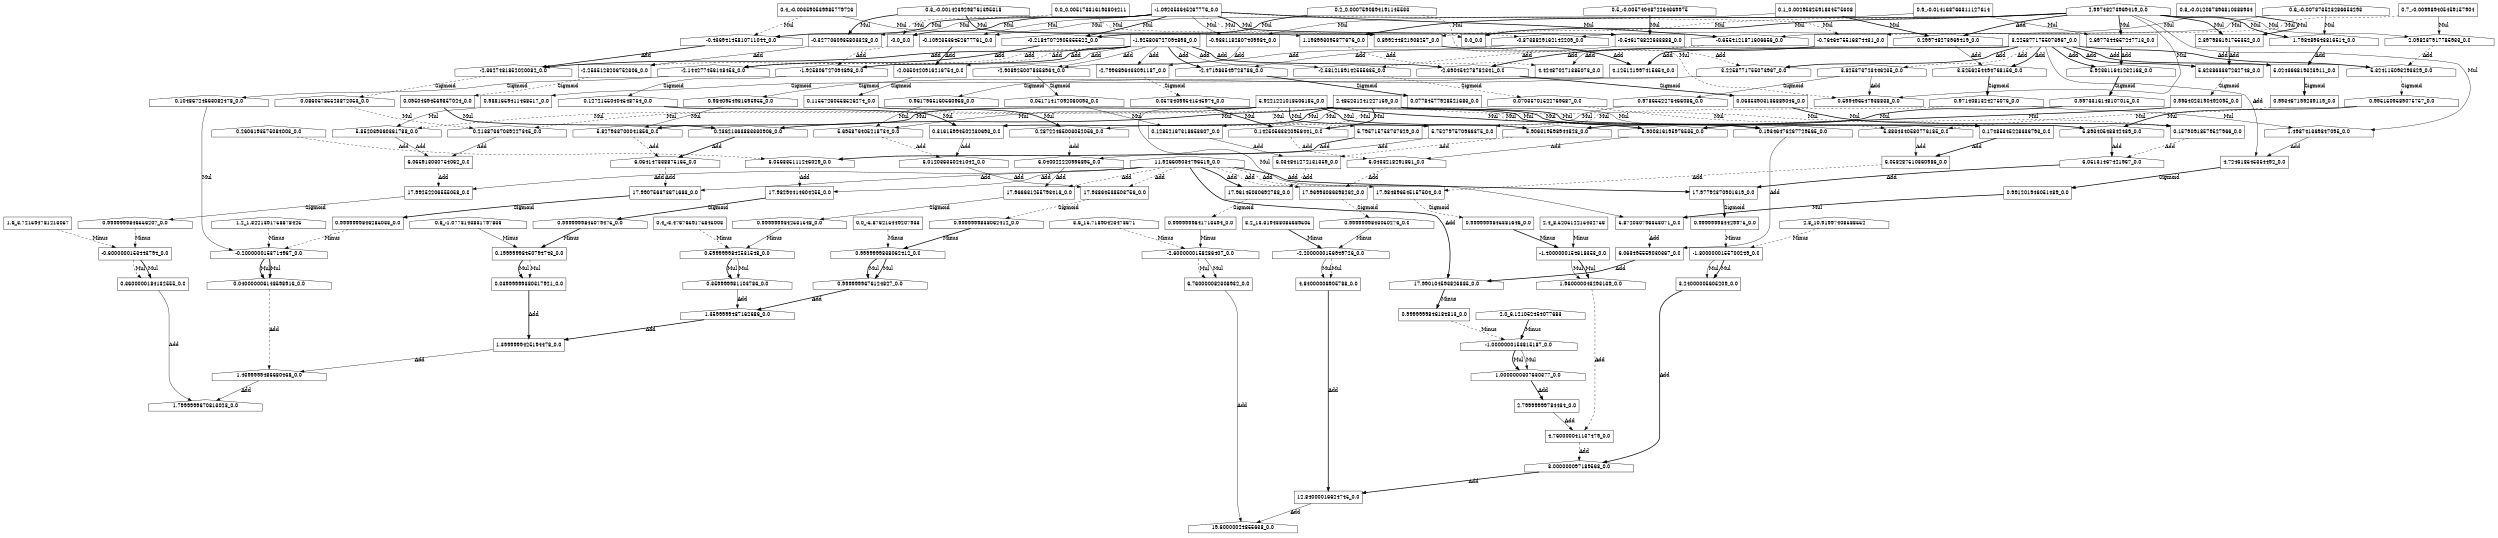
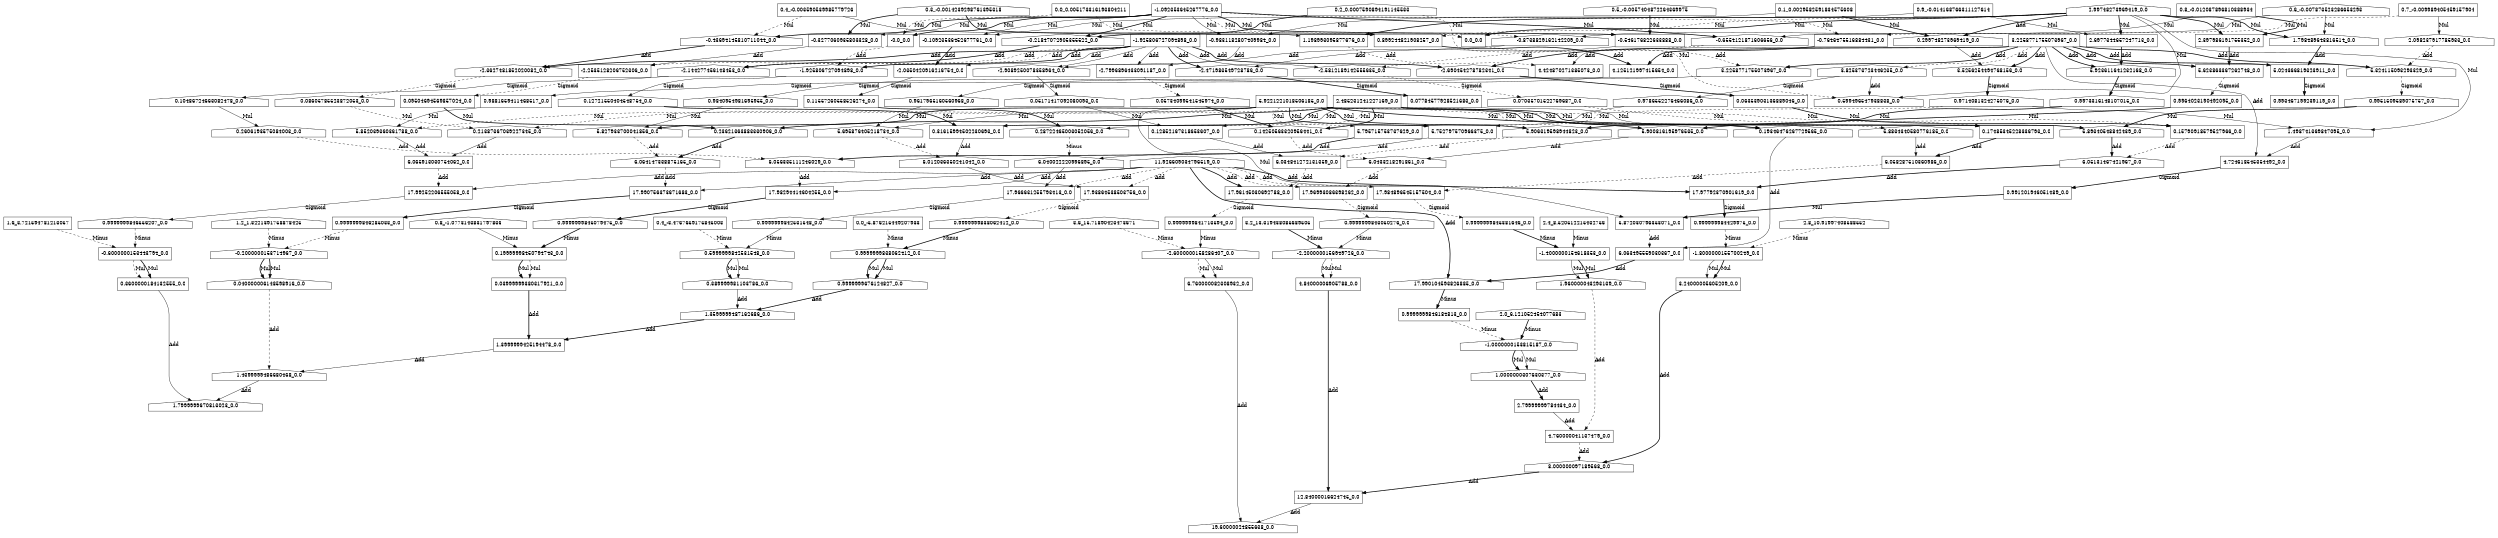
(2294, 32) -> none
(1851, 41) -> (1851, 41)
(2111, 116) -> none
(1074, 147) -> (1074, 147)
(202, 185) -> (237, 116)
(737, 284) -> (737, 284)
